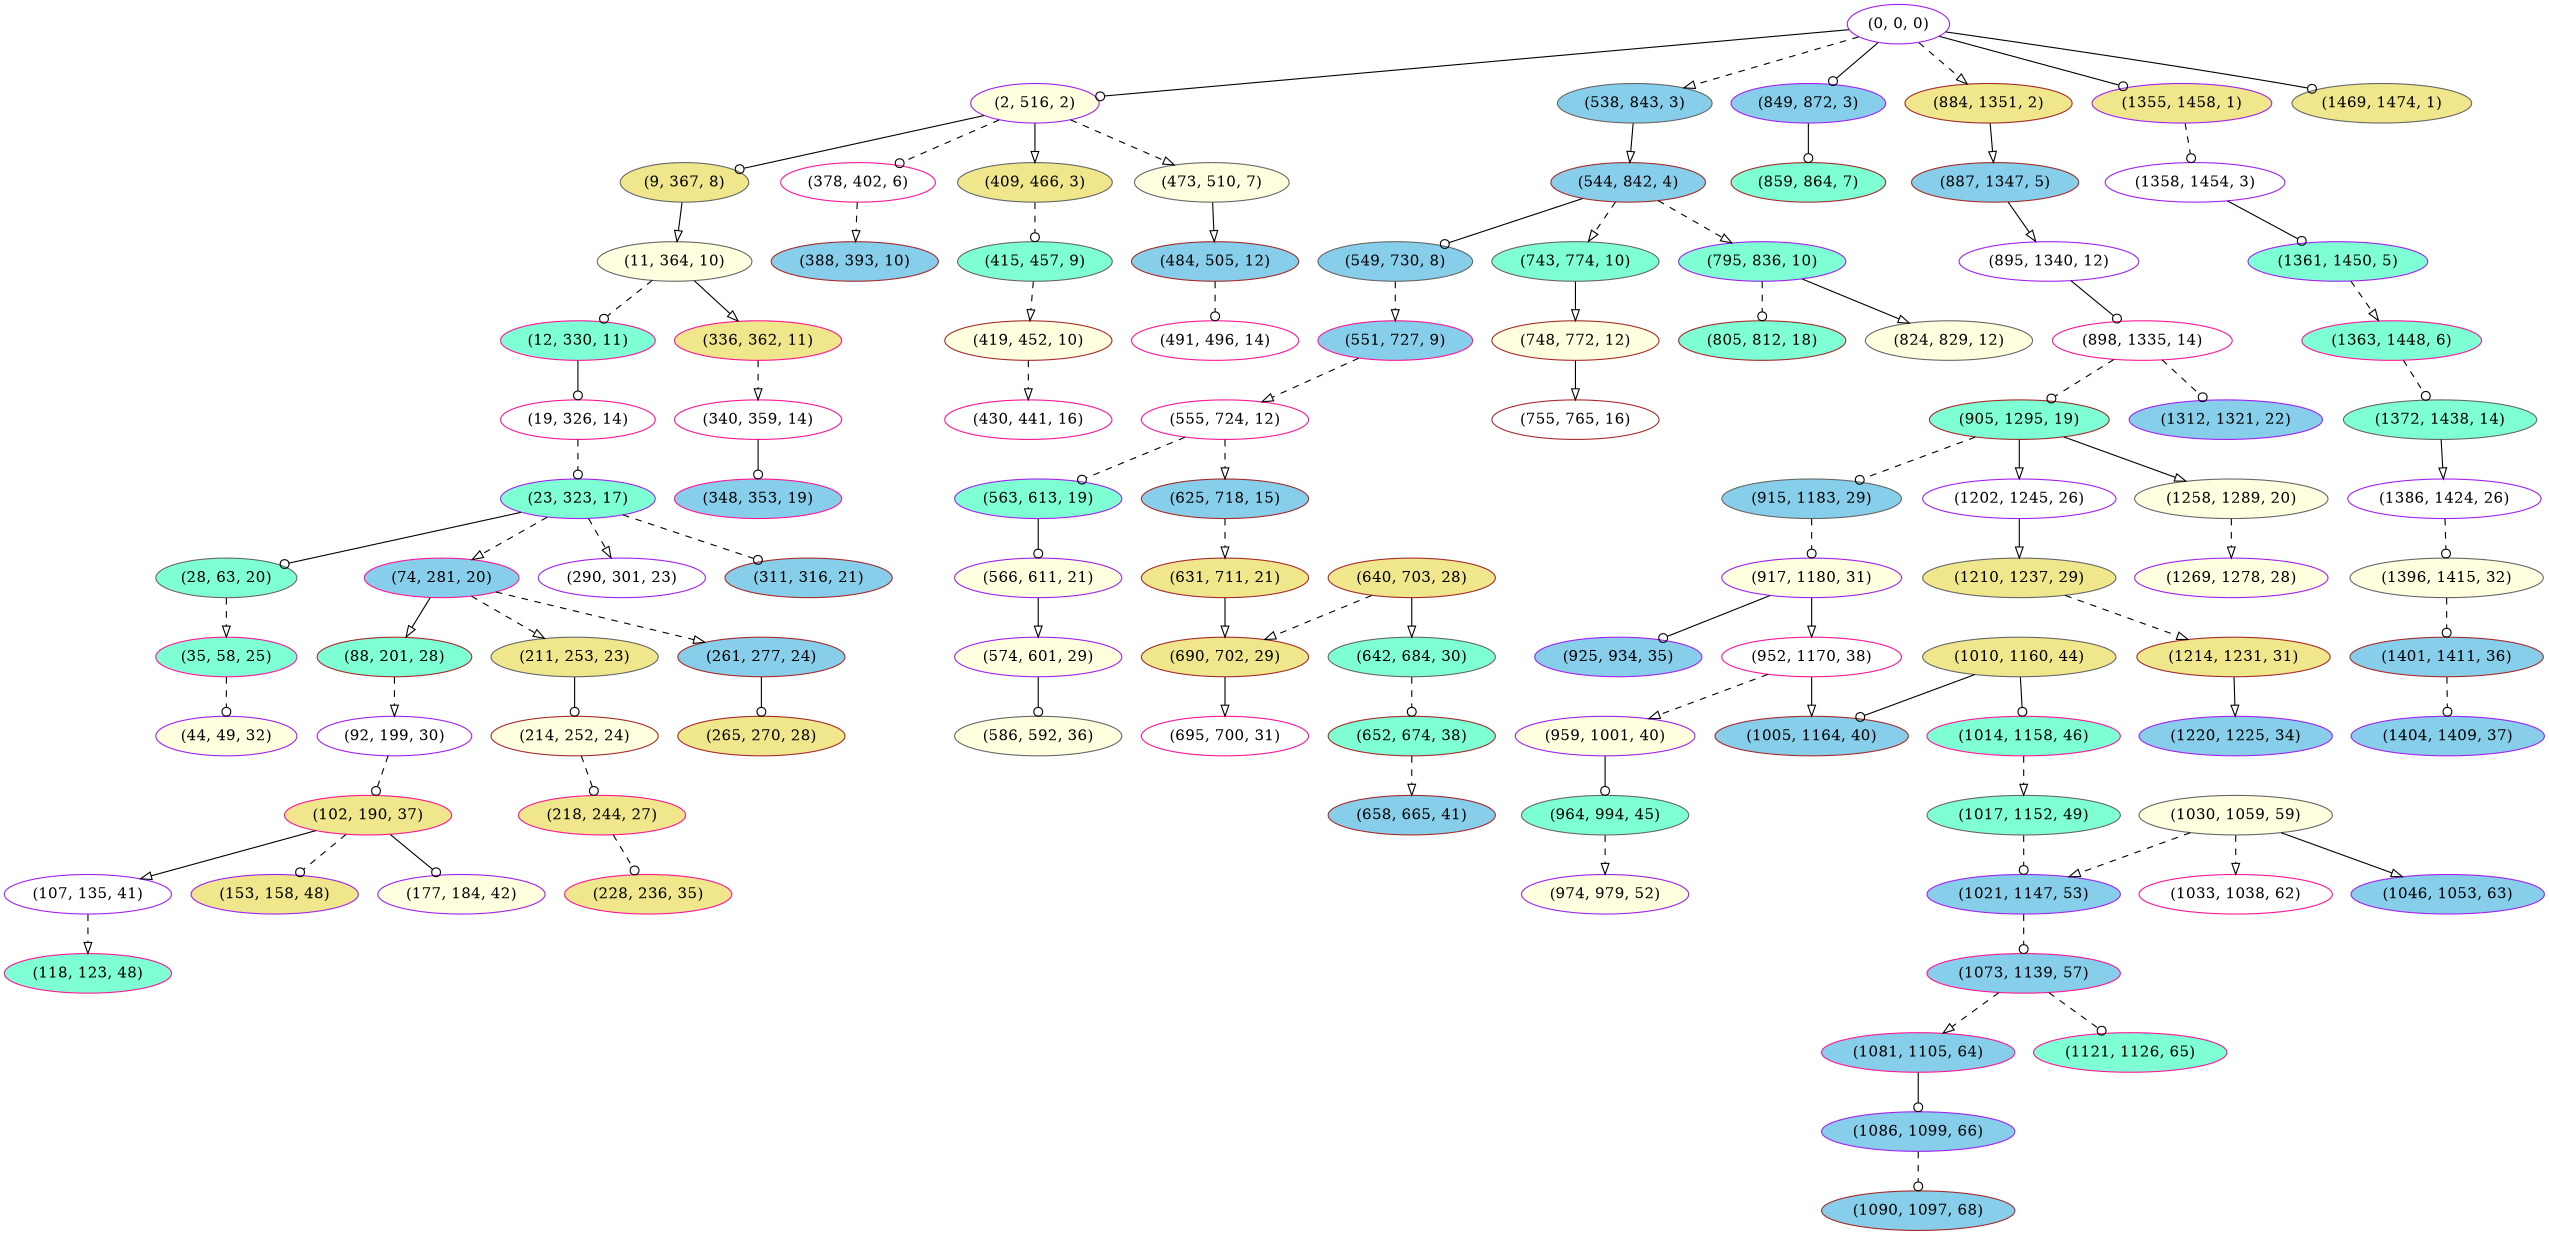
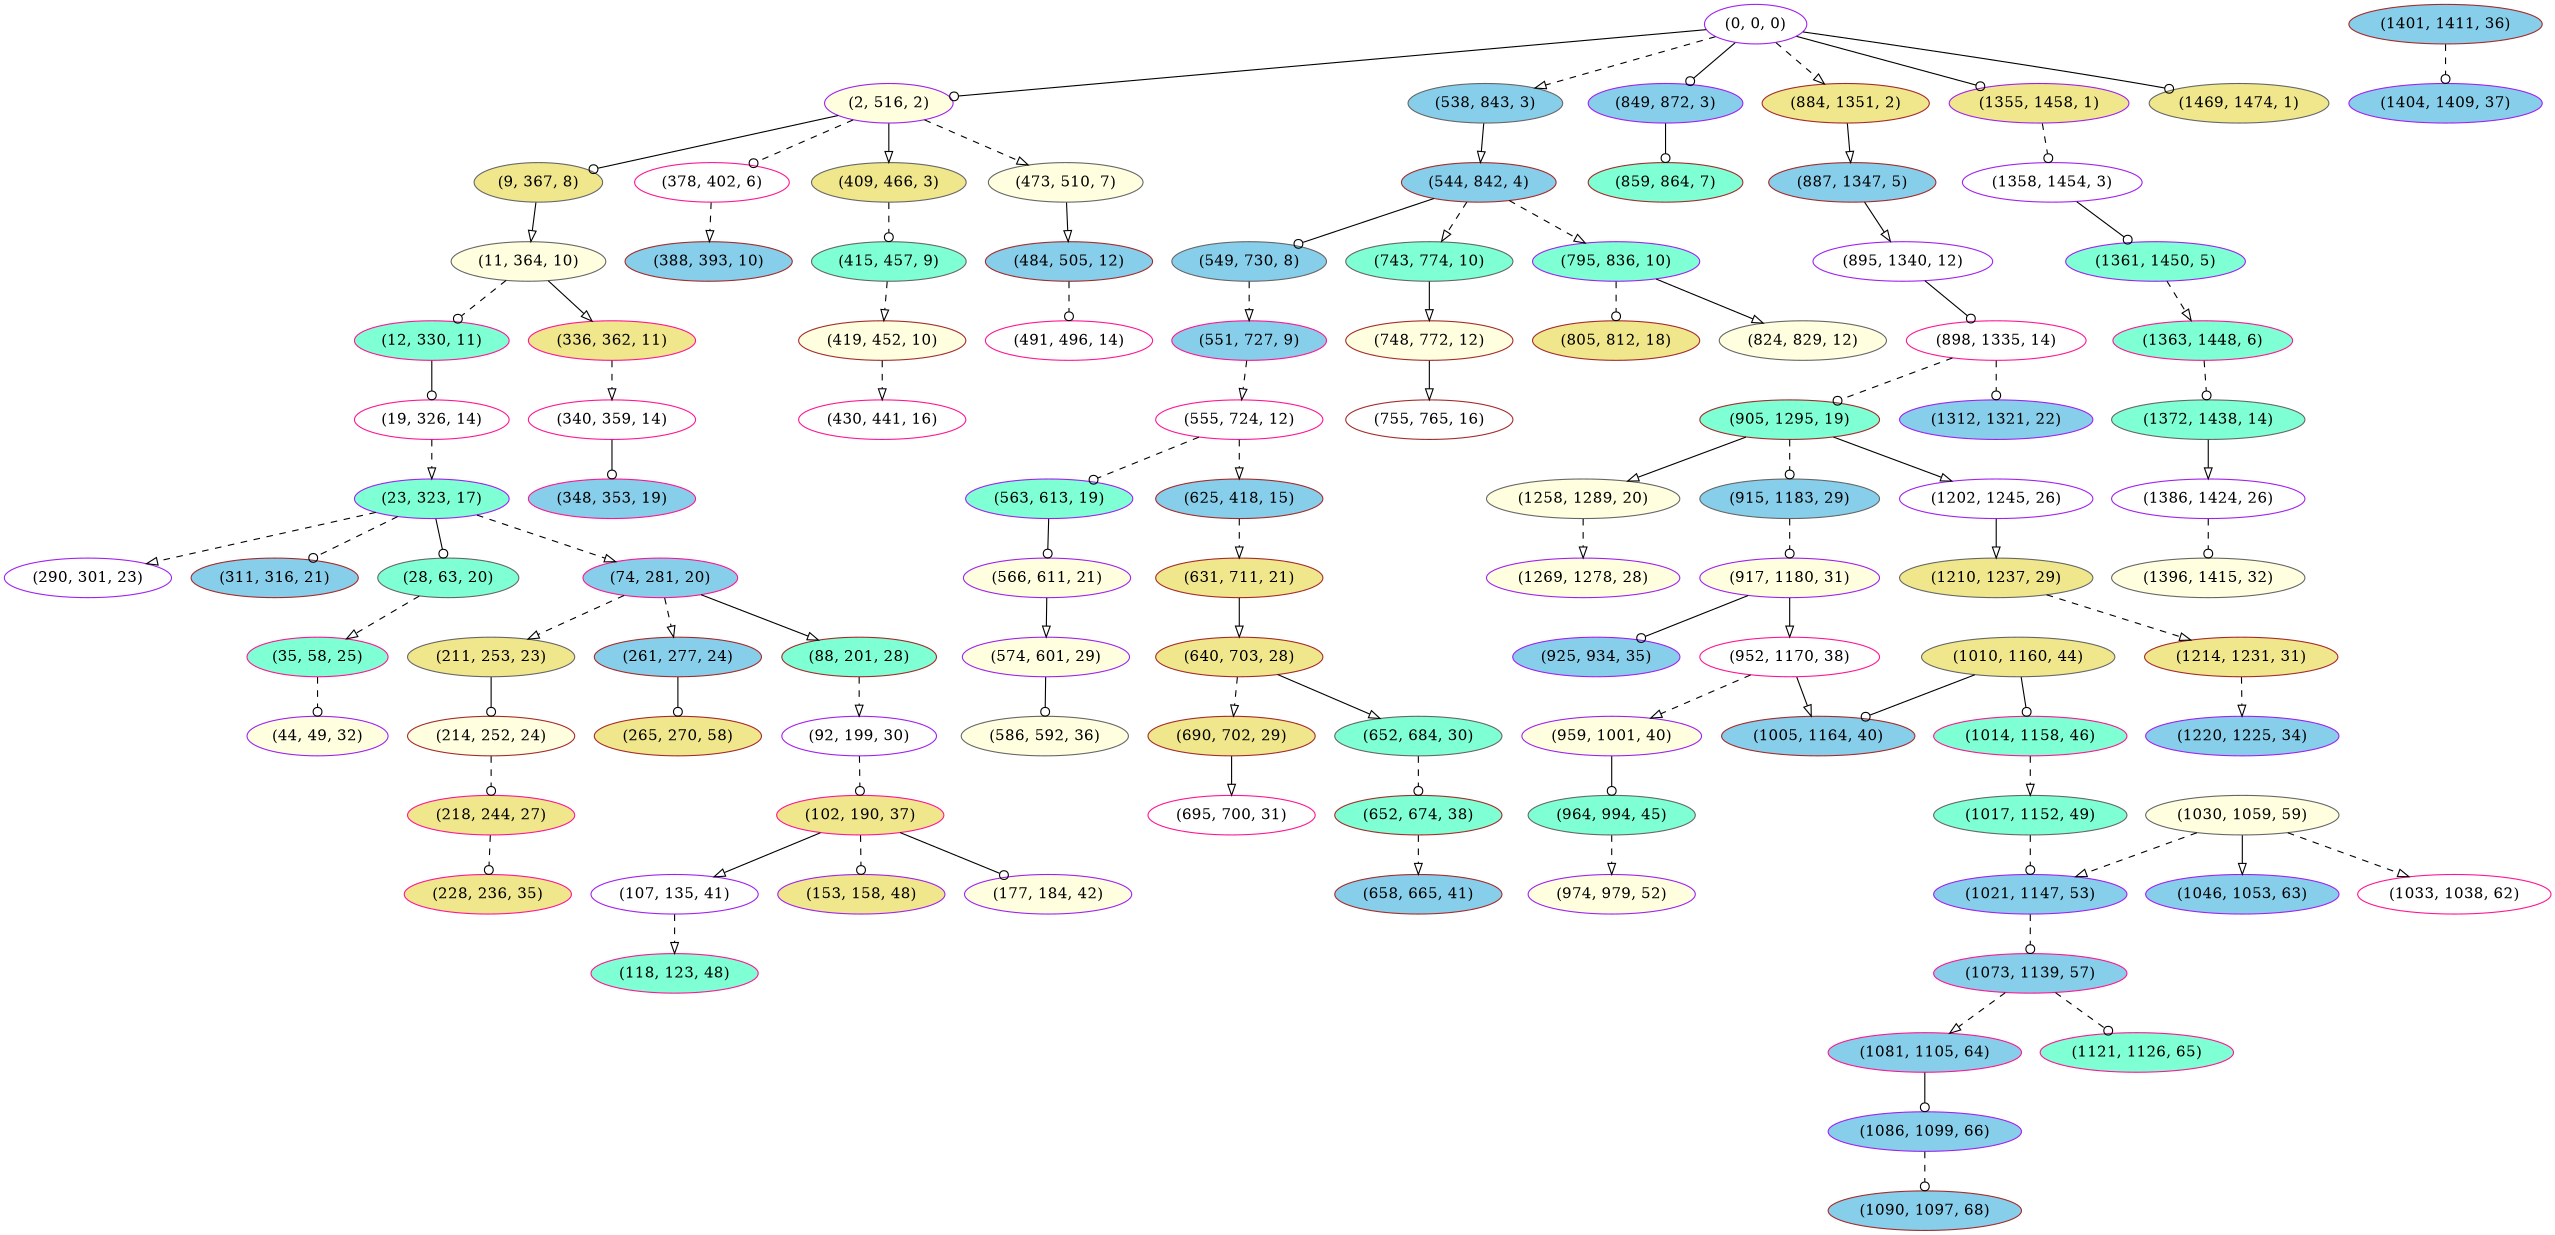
(1762, 341) -> (1616, 341)
(578, 455) -> (432, 454)
(1225, 499) -> (1239, 499)
(1225, 612) -> (1239, 612)
(2447, 613) -> none
(1412, 657) -> (1418, 736)
(2234, 691) -> (2242, 691)
(761, 736) -> (678, 736)
